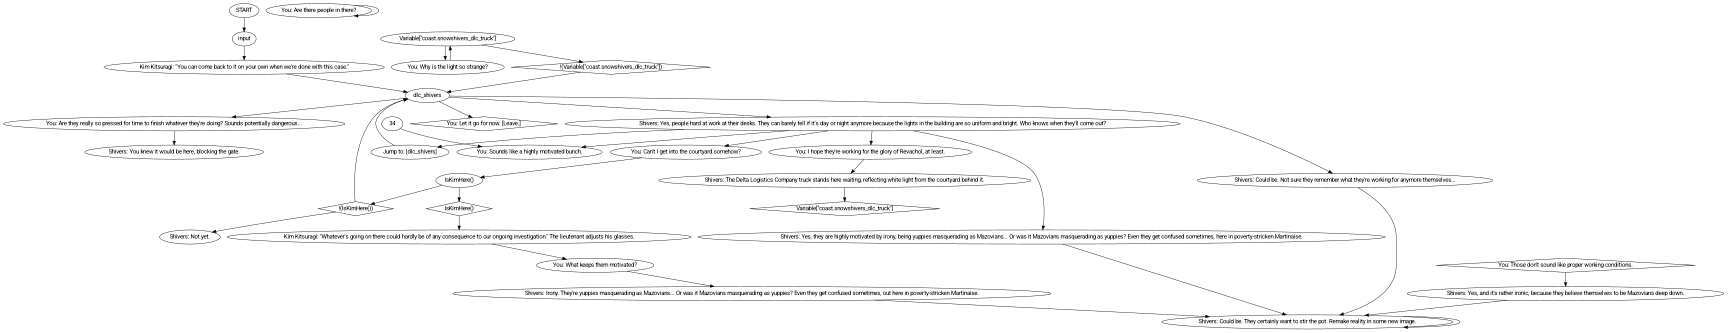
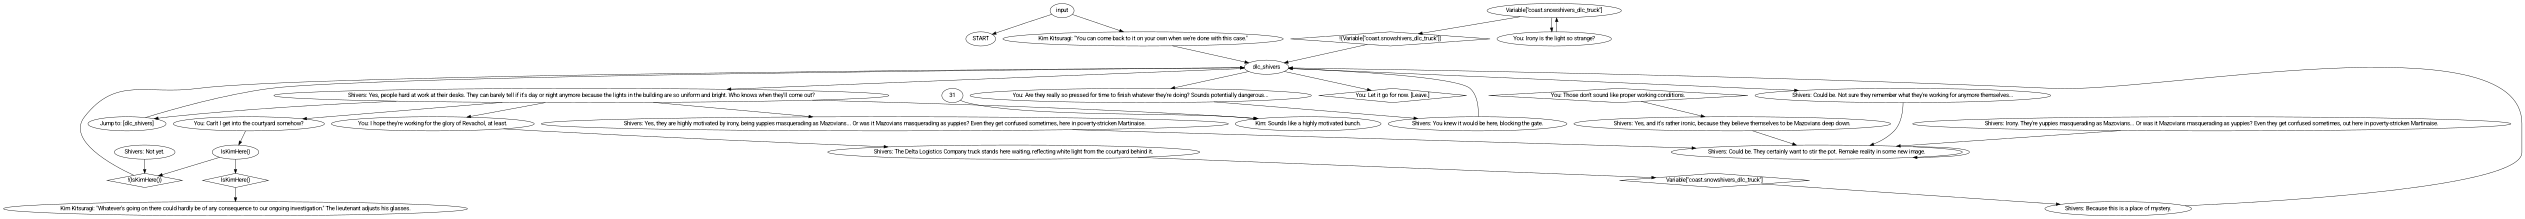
(319, 11) -> none
(244, 23) -> (1024, 24)
(448, 67) -> (1554, 39)
none -> (1408, 76)
(392, 124) -> (952, 96)
(530, 152) -> (1308, 124)
none -> (2118, 209)
(276, 221) -> (145, 164)
(595, 265) -> none
